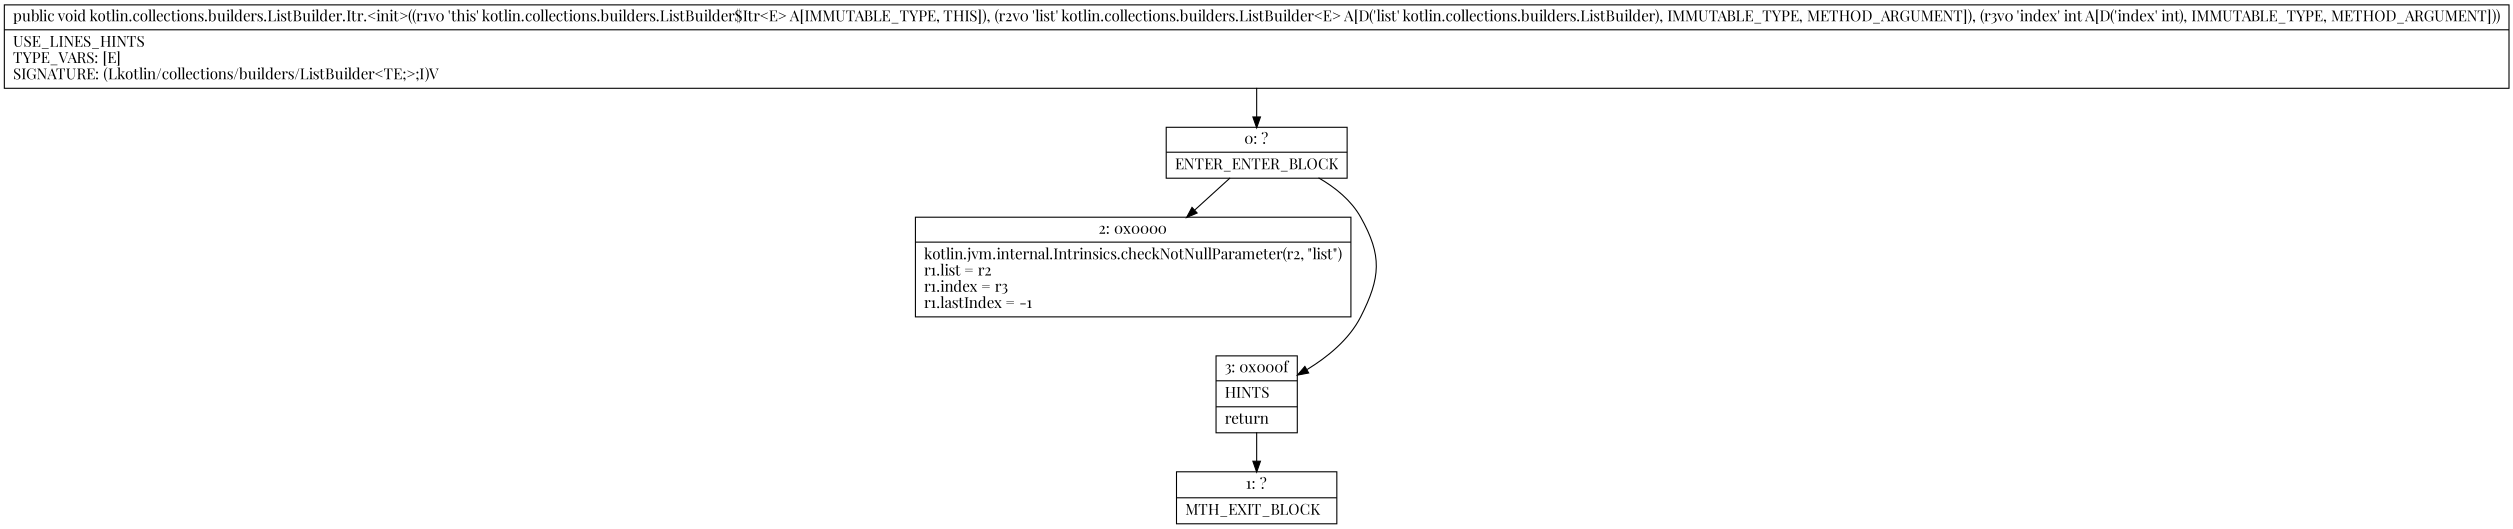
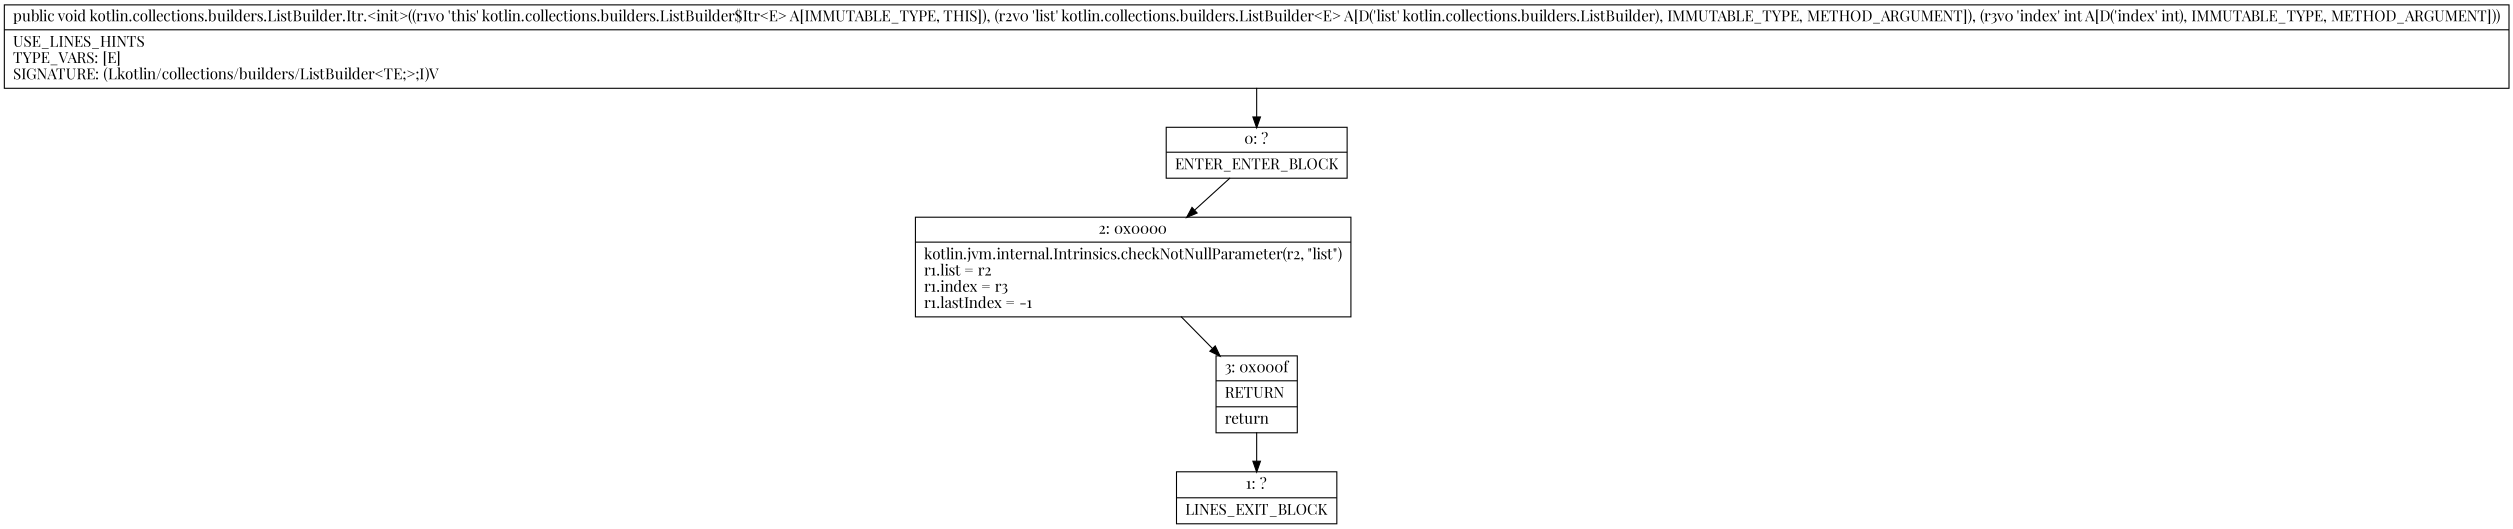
(1375, 276) -> (1197, 332)
(1247, 393) -> (1254, 393)
(1253, 510) -> (1257, 510)
